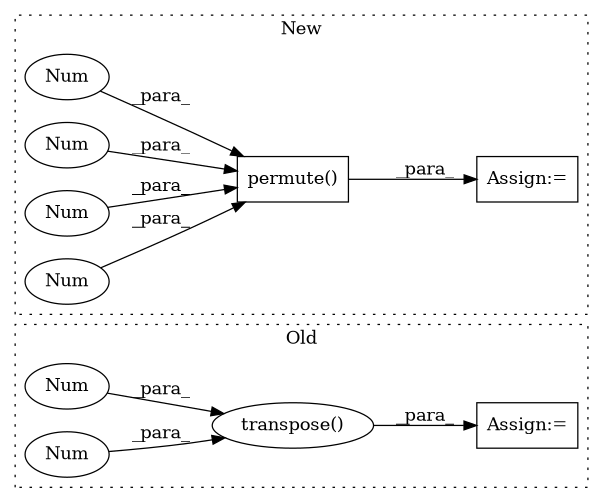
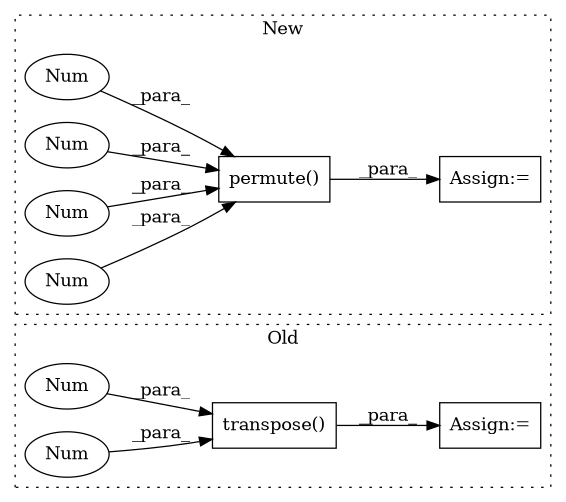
(293, 425) -> (274, 425)
